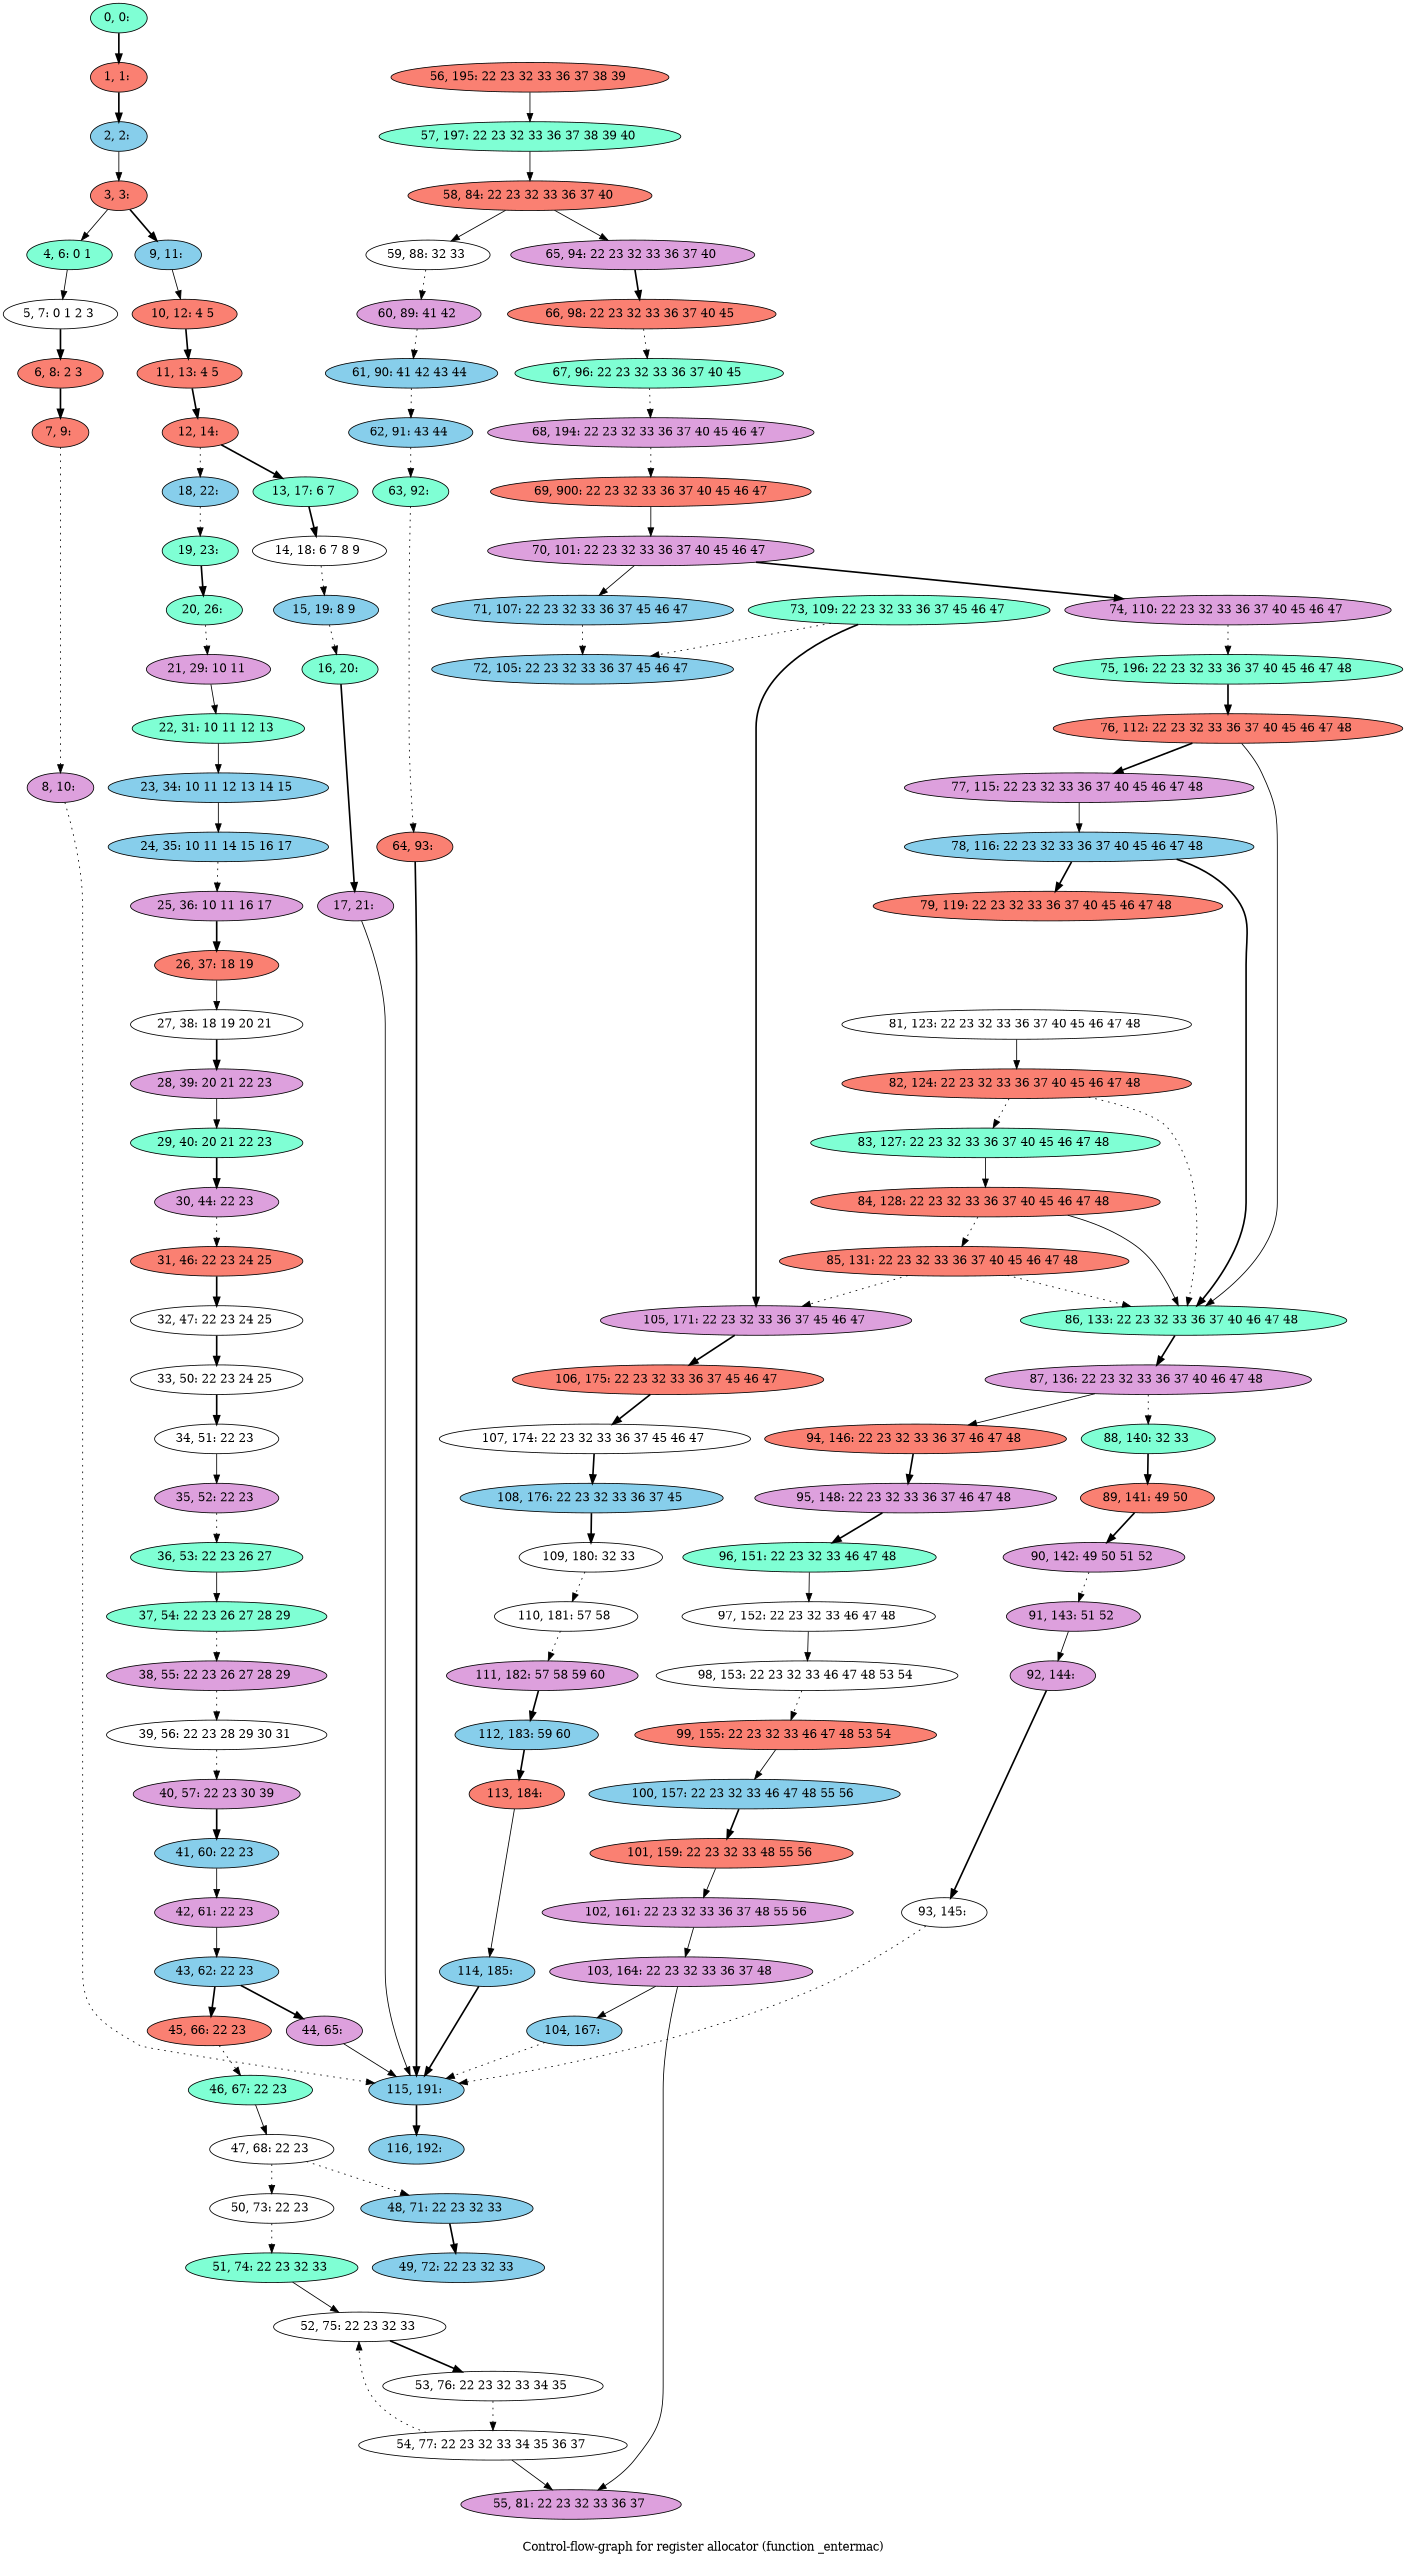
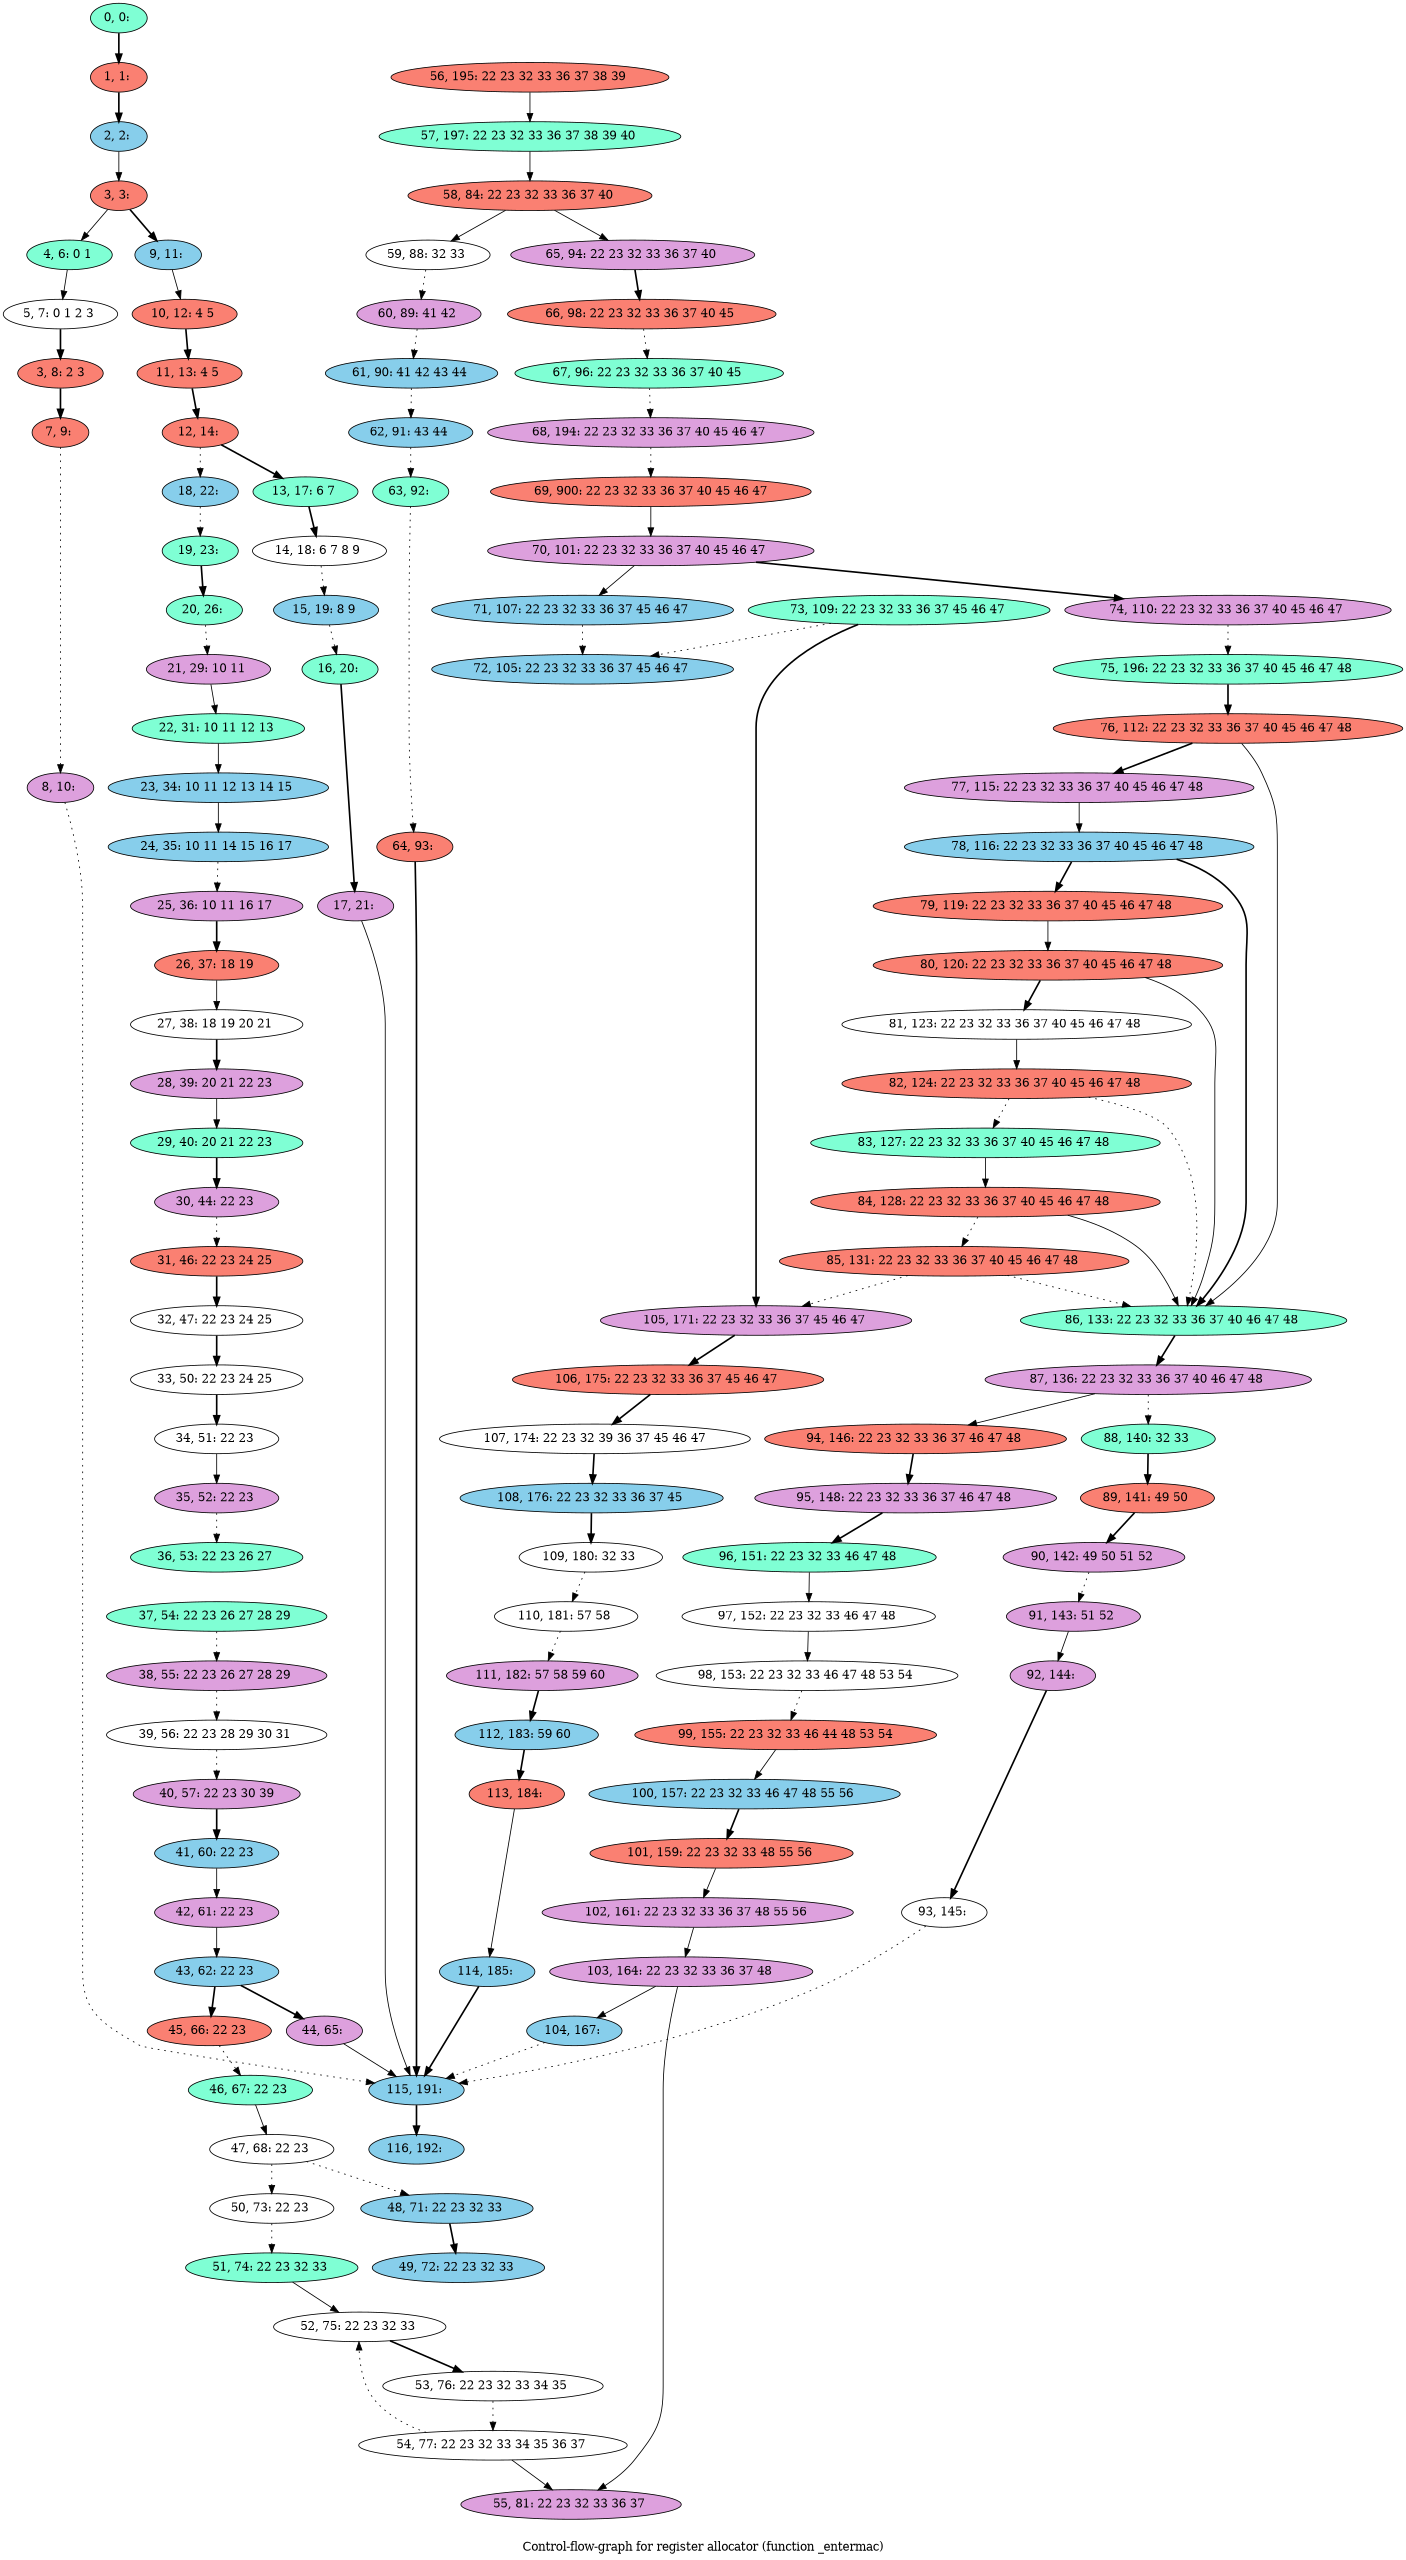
(60, 373) -> (60, 373)
none -> (1048, 965)
(595, 1439) -> (595, 1439)
(217, 1583) -> none
(786, 1735) -> (786, 1735)
